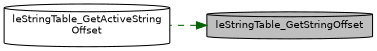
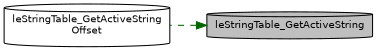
(290, 25) -> (290, 25)
